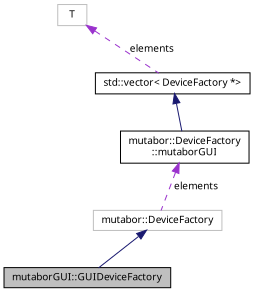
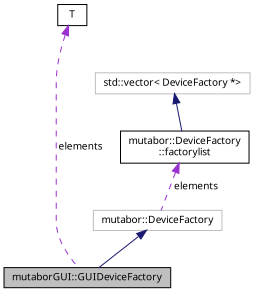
(72, 15) -> (72, 15)
(127, 52) -> (56, 154)
(173, 83) -> (173, 83)
(185, 147) -> (185, 147)
